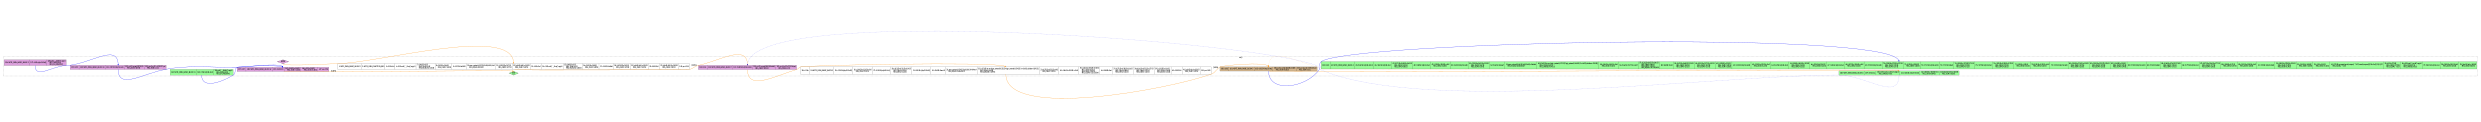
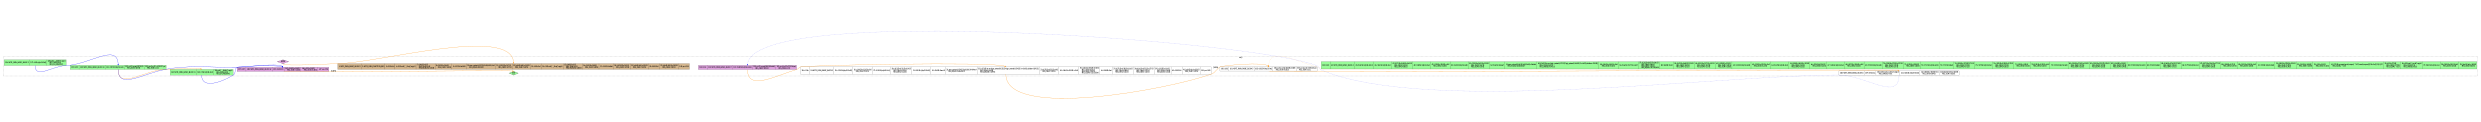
(1574, 43) -> none
(35, 63) -> (35, 63)
(514, 66) -> (514, 66)
(118, 67) -> (118, 67)
(1269, 69) -> (1269, 69)
(635, 70) -> none
none -> (156, 71)
(1899, 73) -> (1899, 73)
